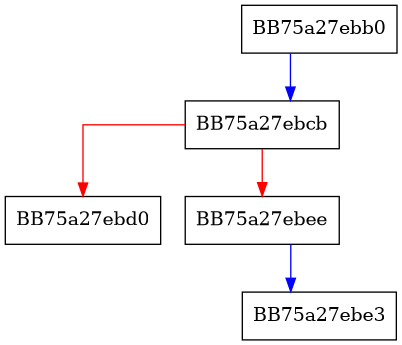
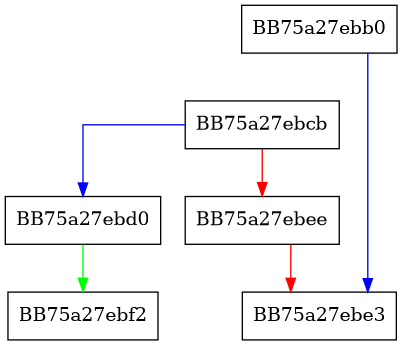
(290, 70) -> (368, 166)
(105, 125) -> (105, 125)
(291, 261) -> (291, 261)
none -> (83, 316)
